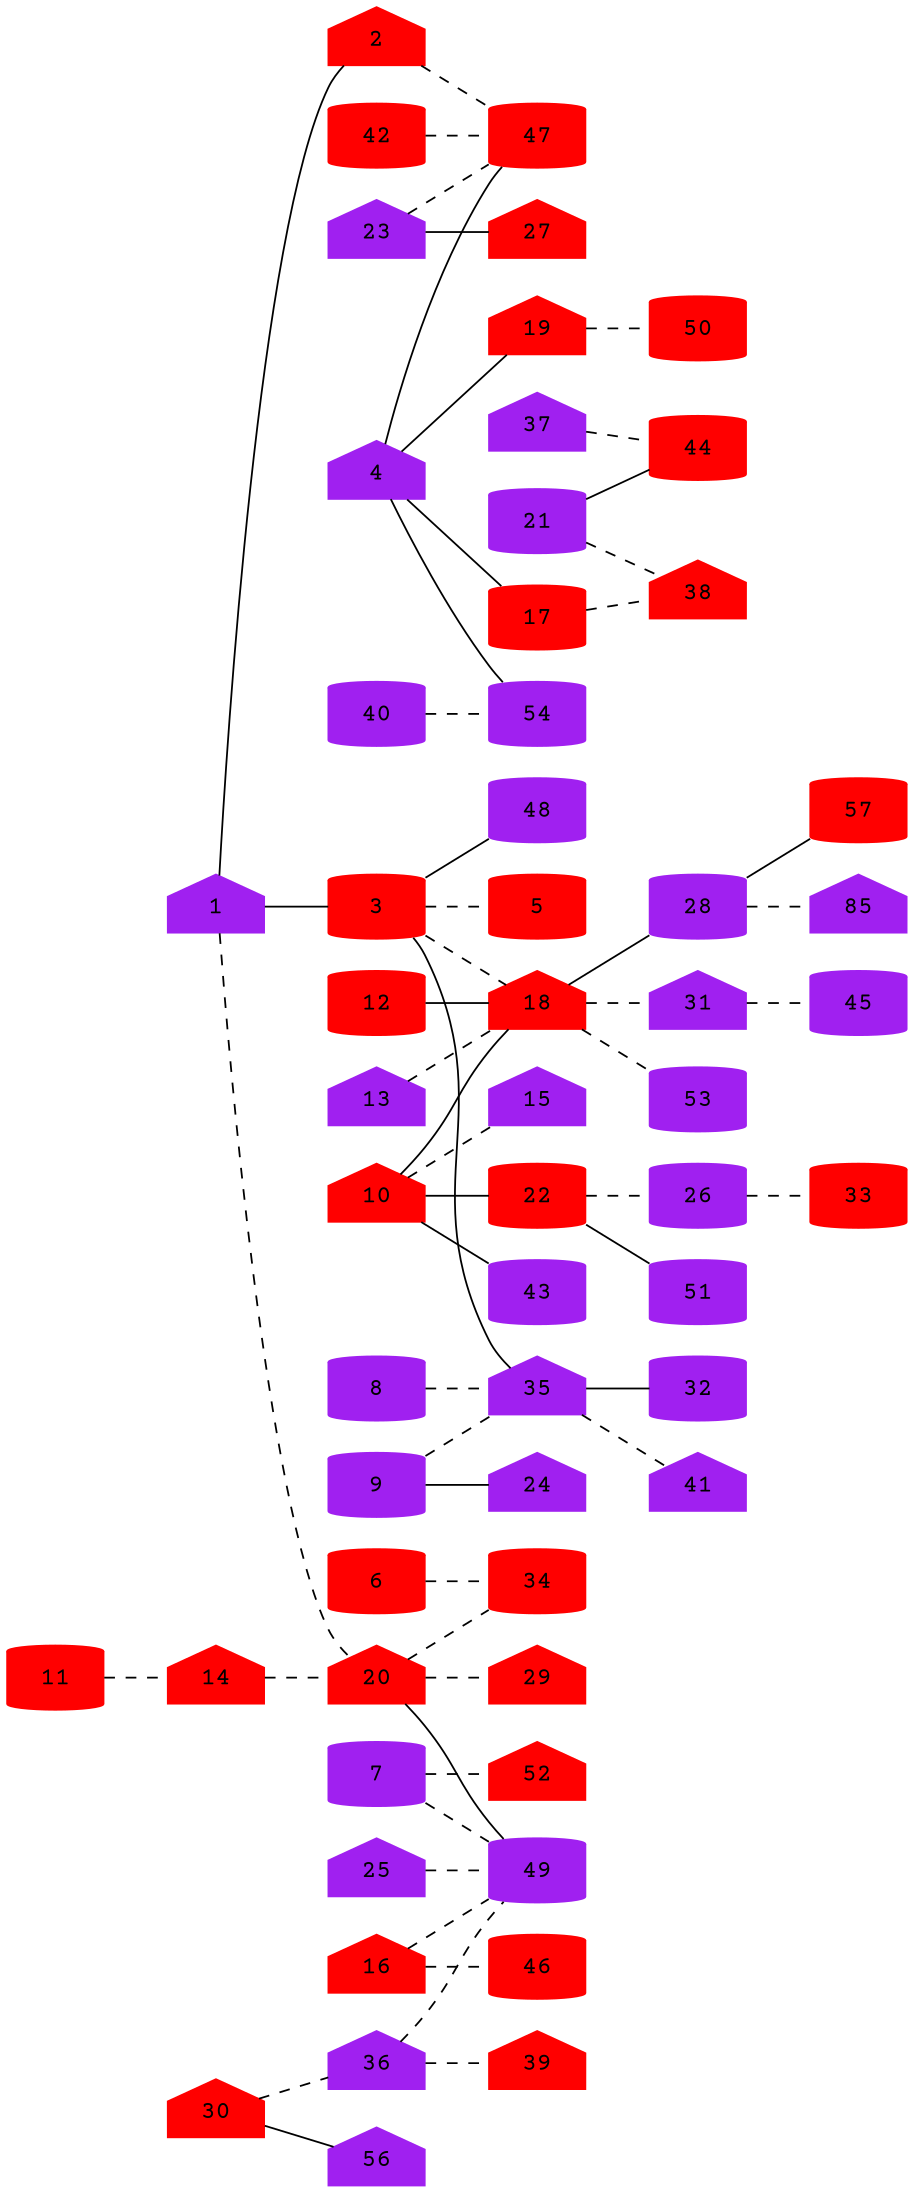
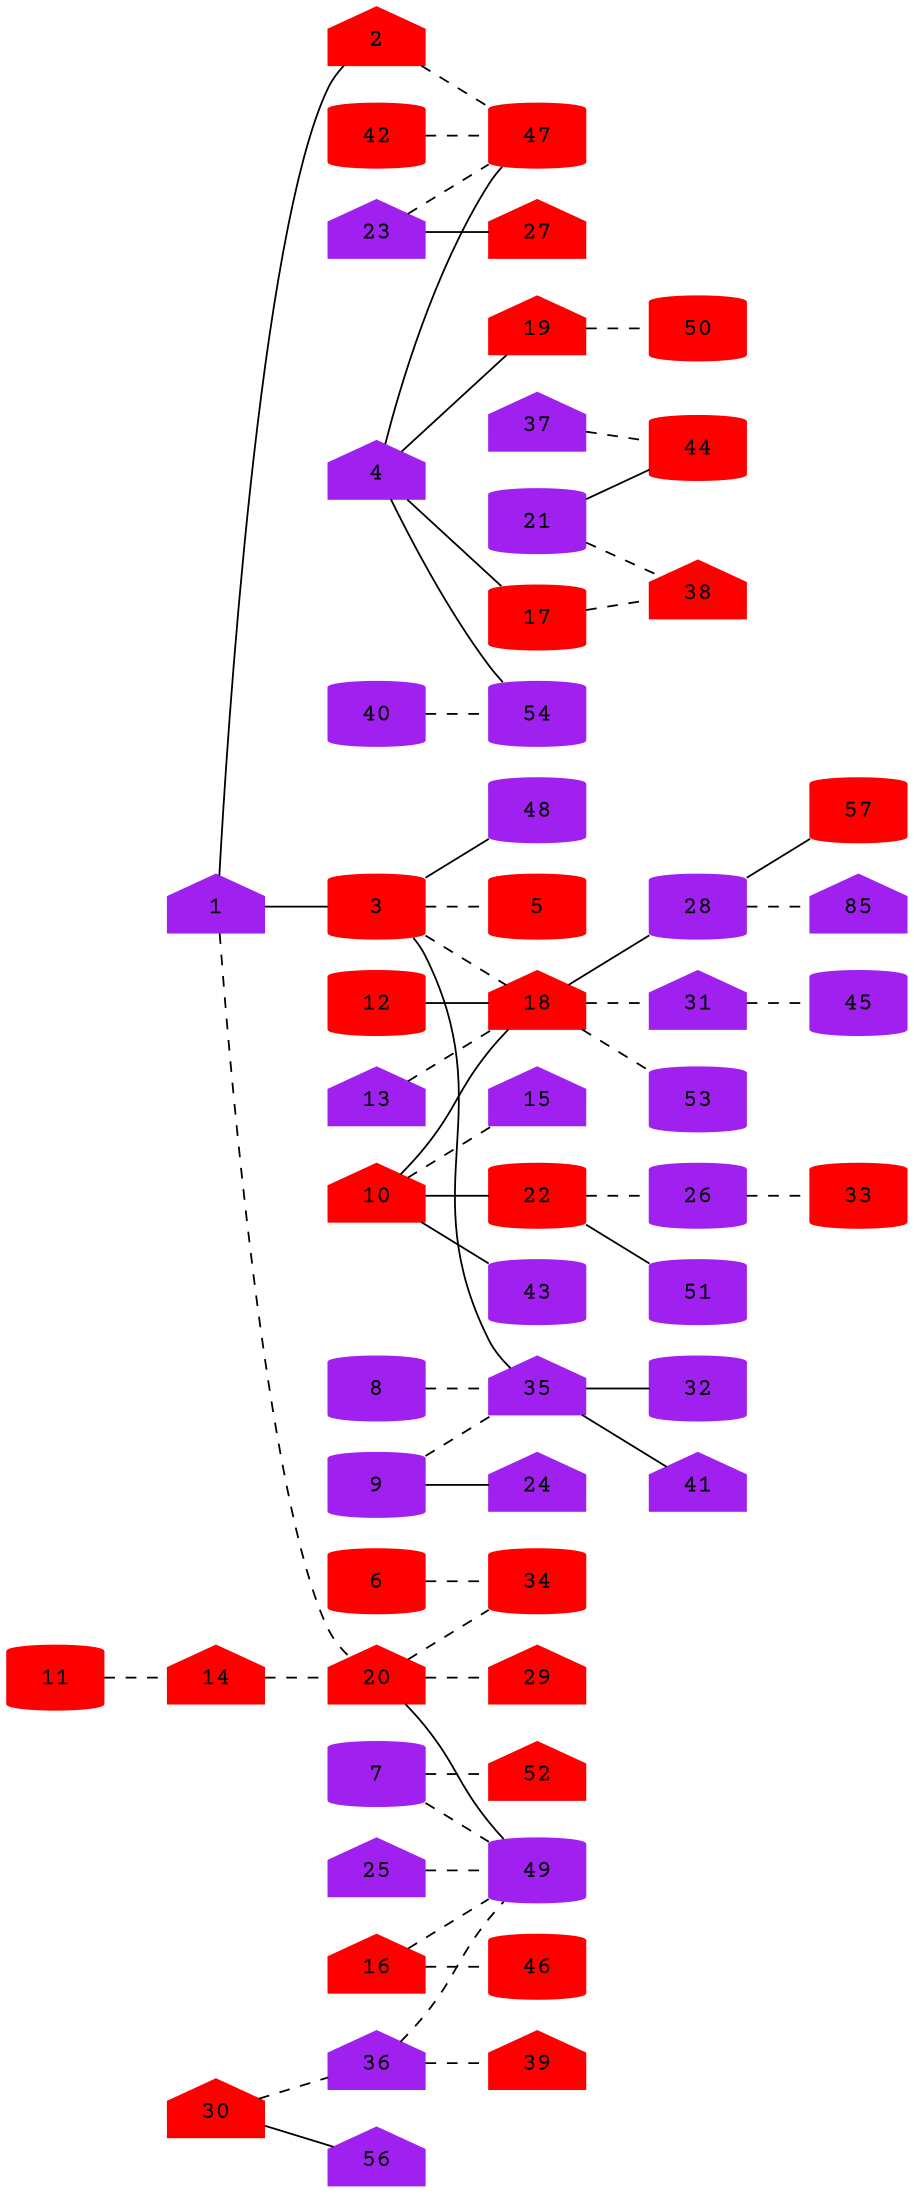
(624, 1441) -> (624, 1441)
